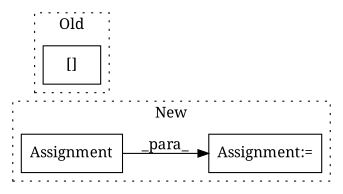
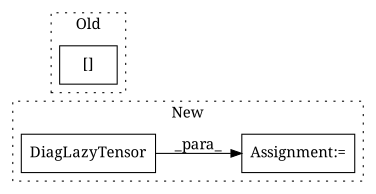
(72, 153) -> (88, 153)
